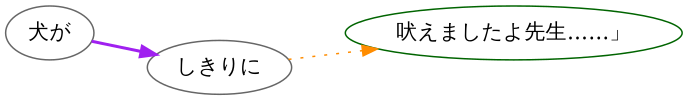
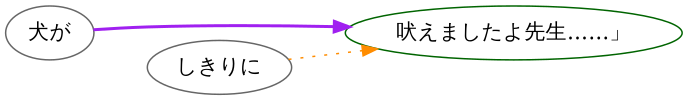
(116, 46) -> (214, 26)
